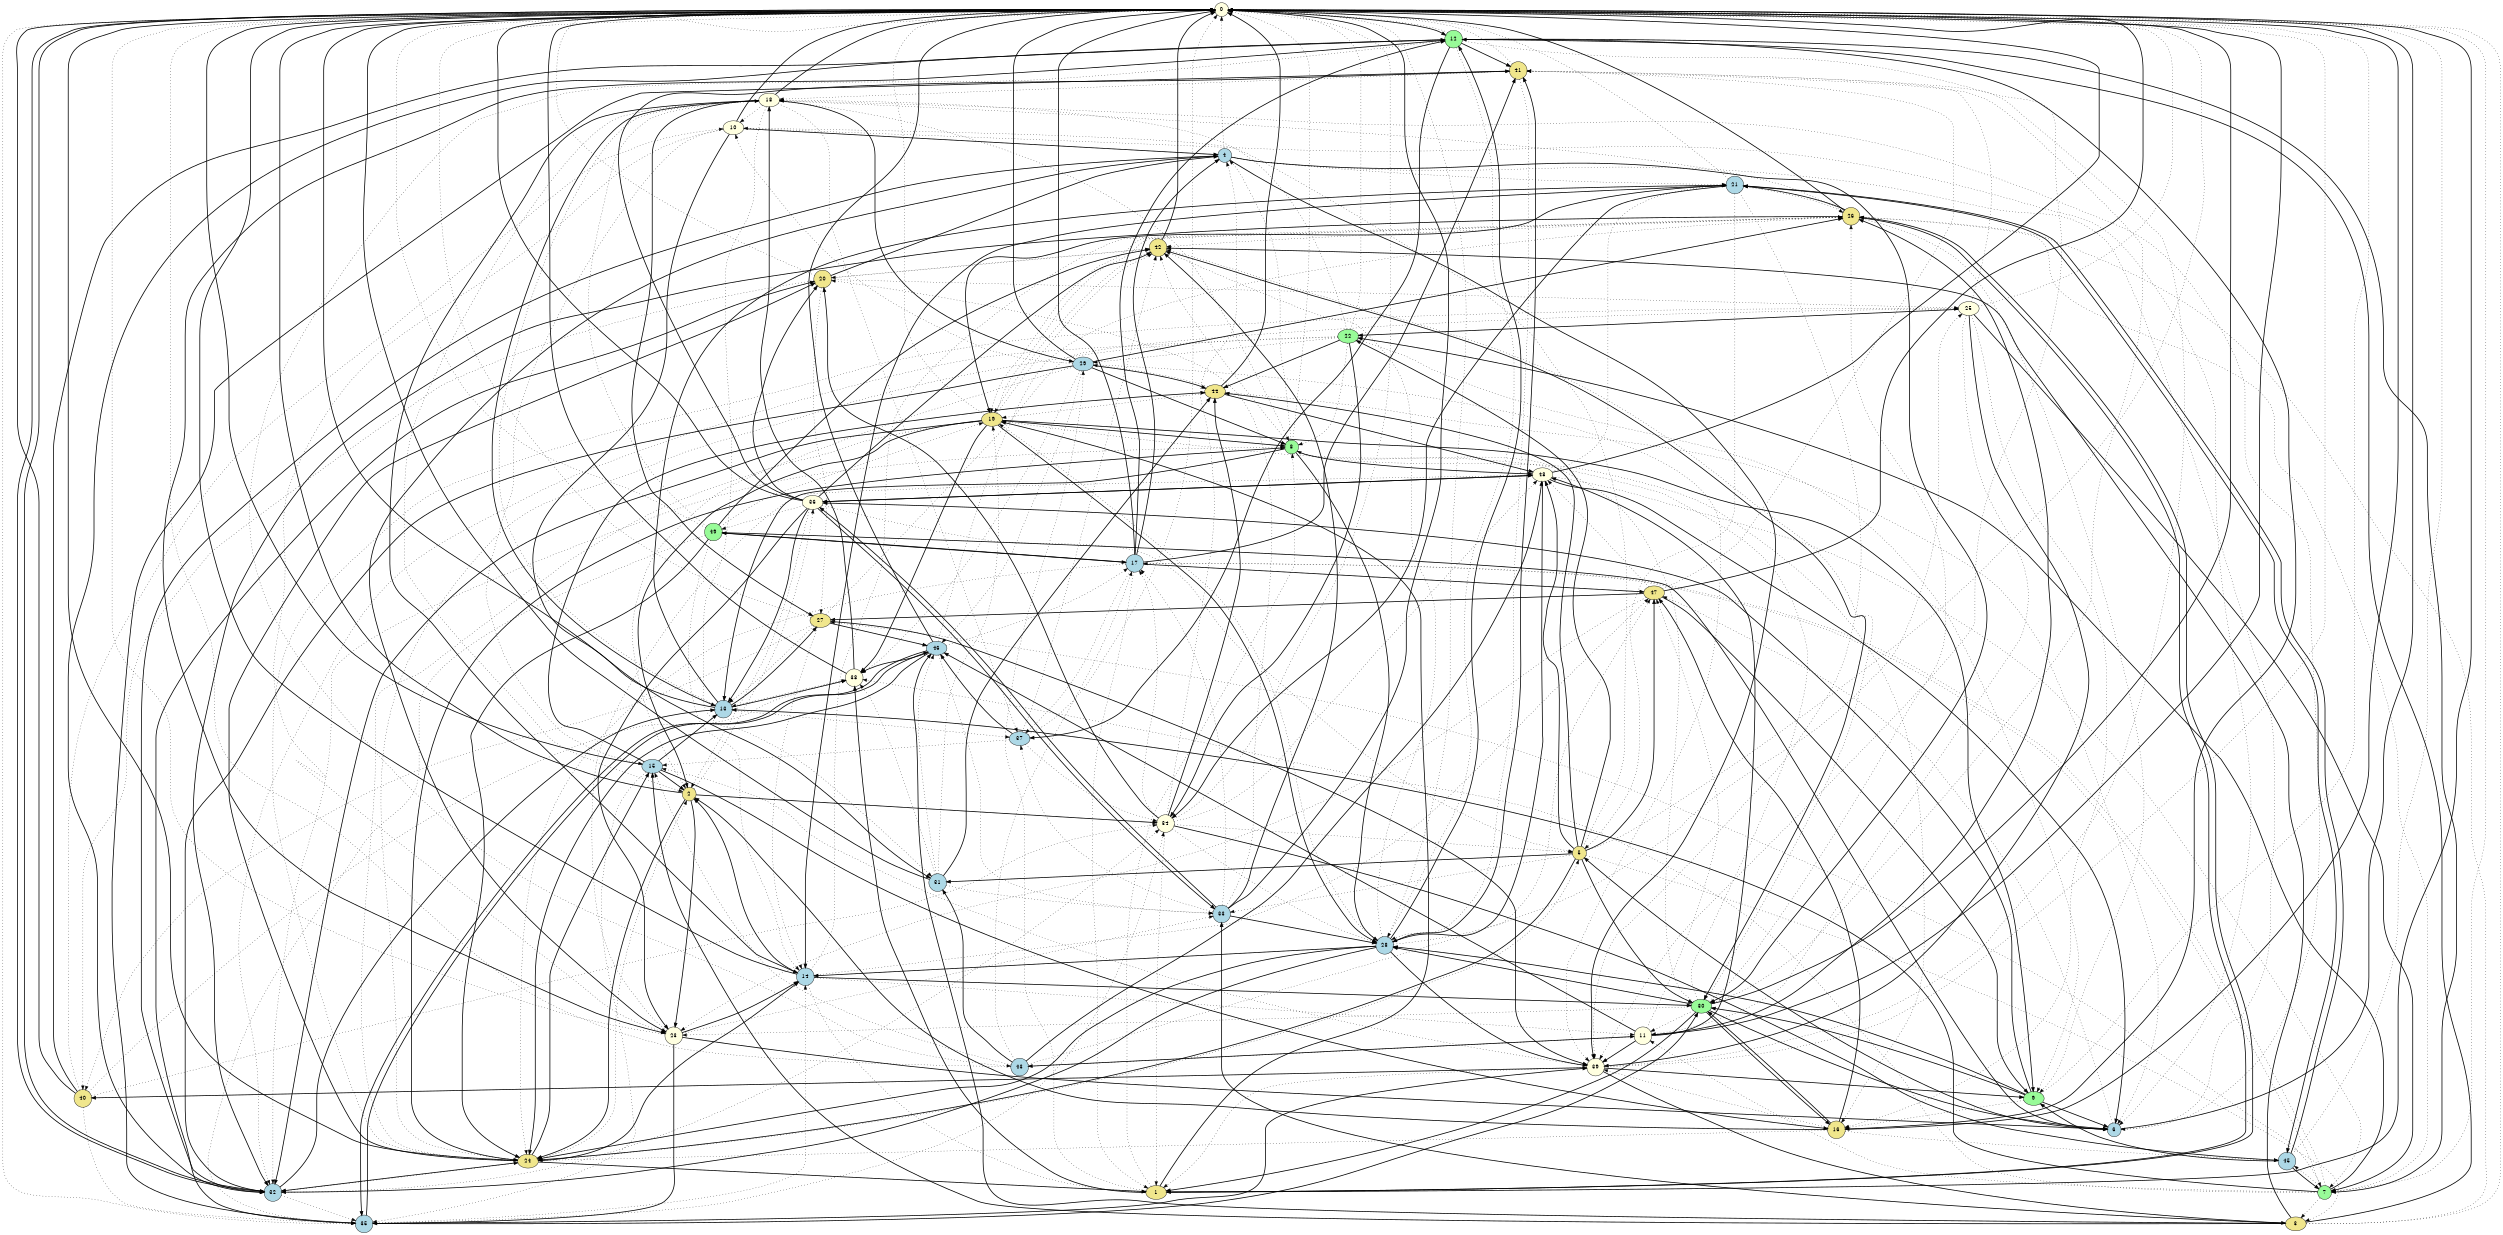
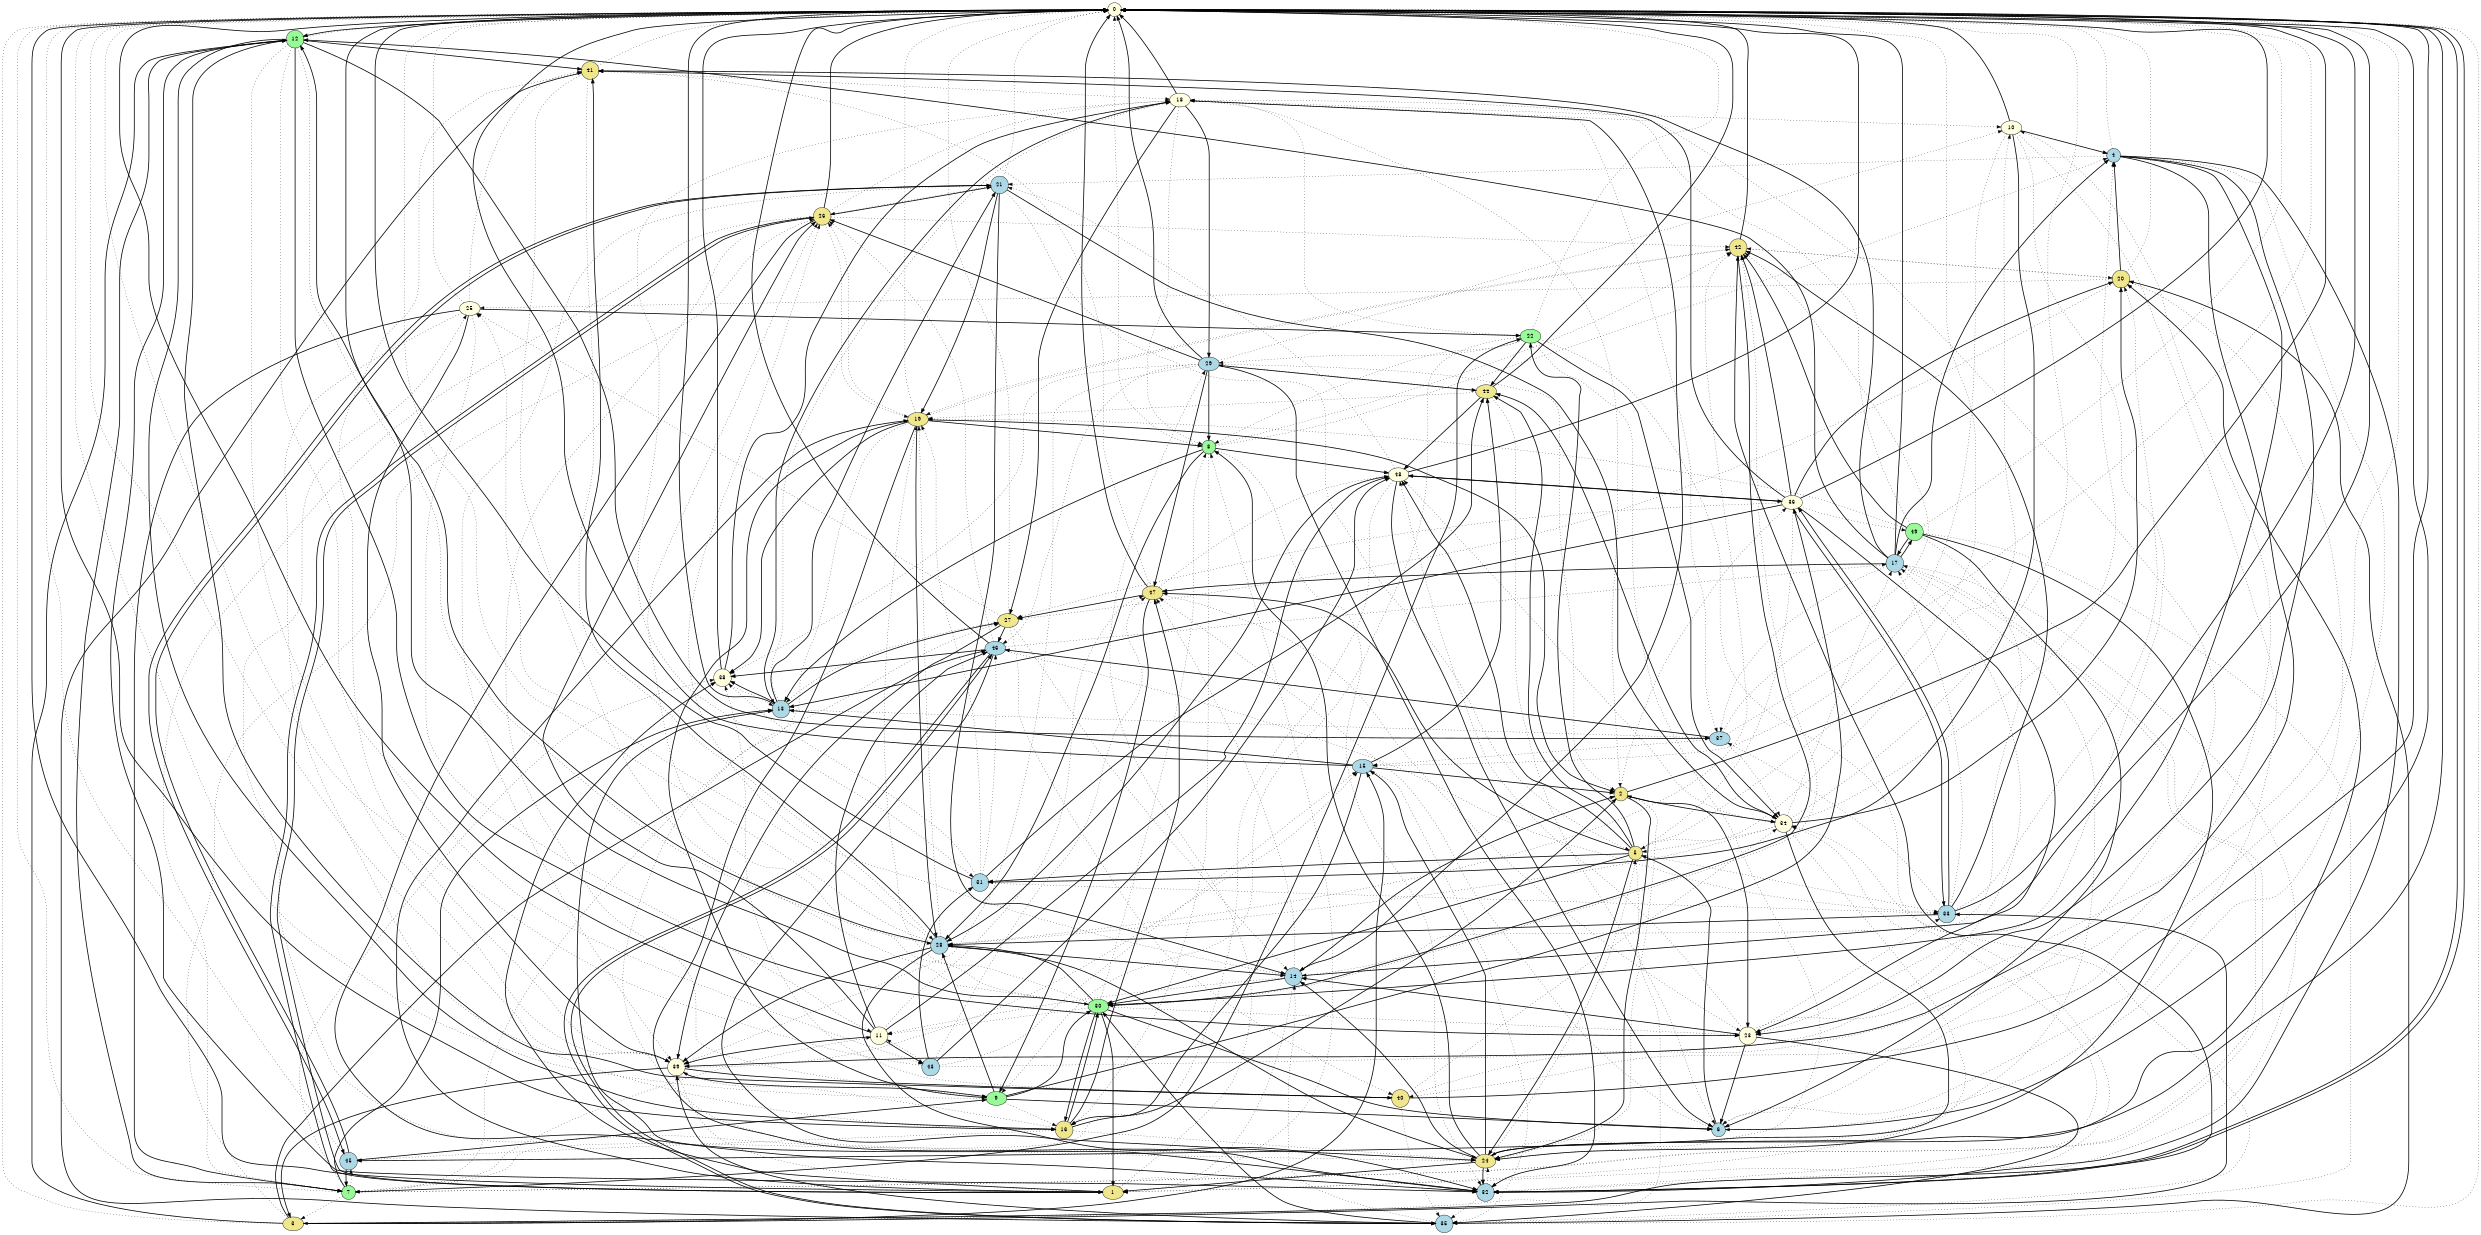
none -> (1183, 471)
(767, 653) -> (1398, 534)
